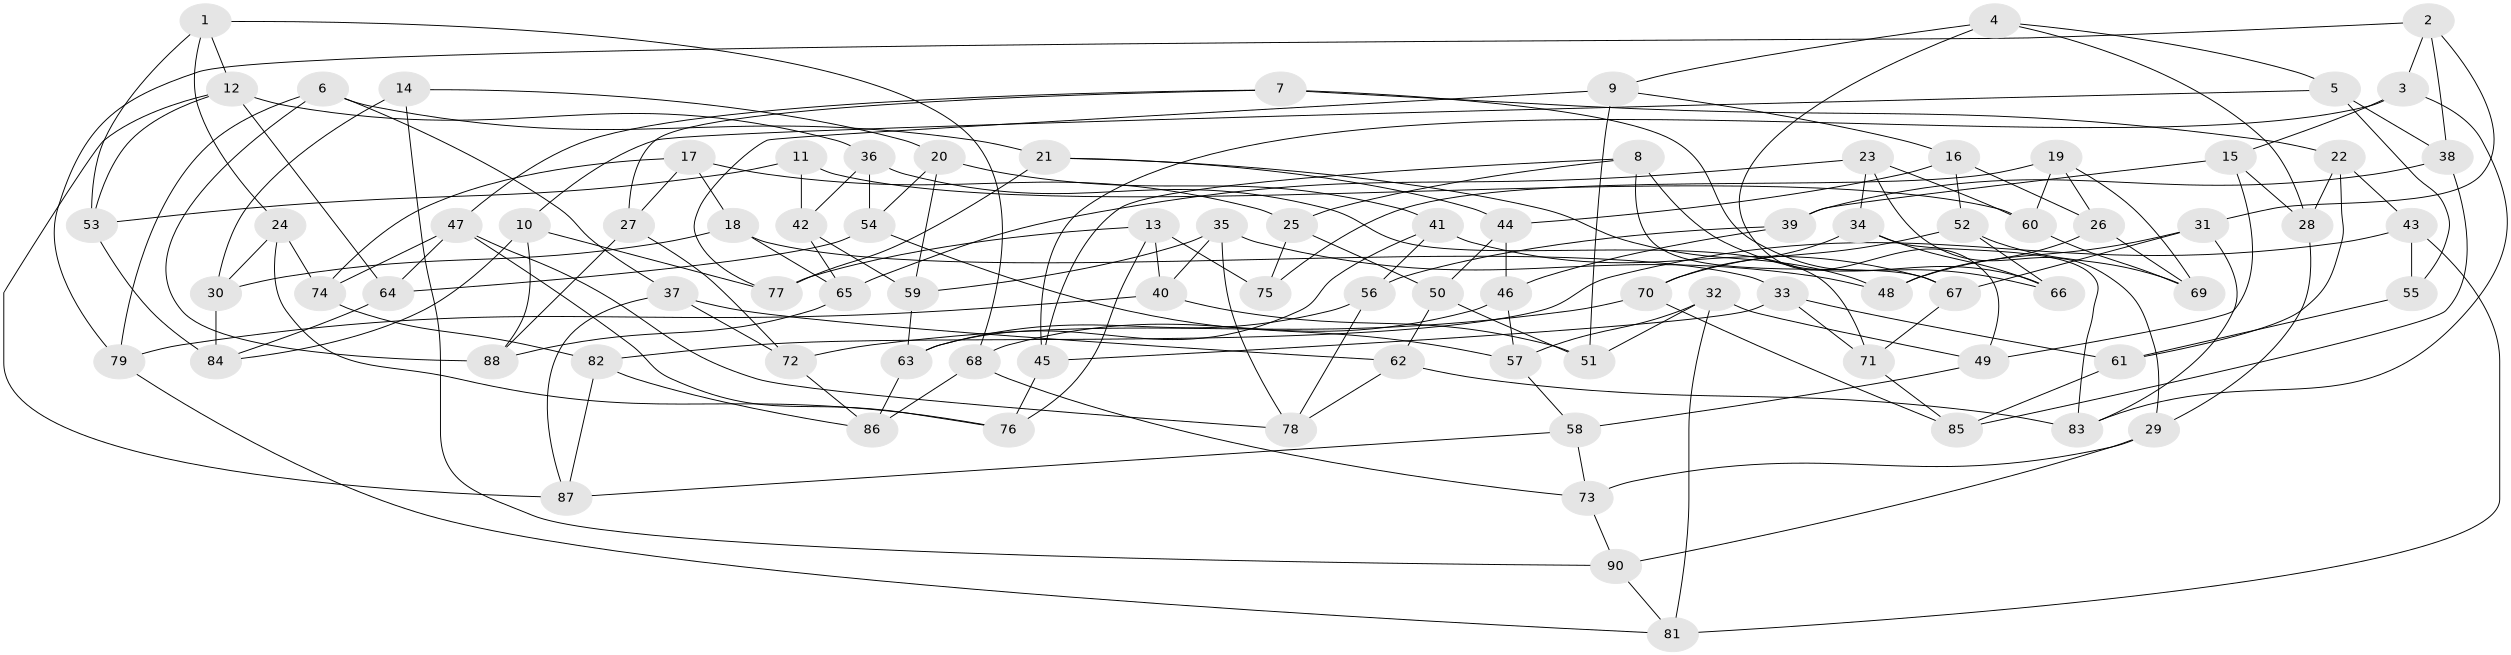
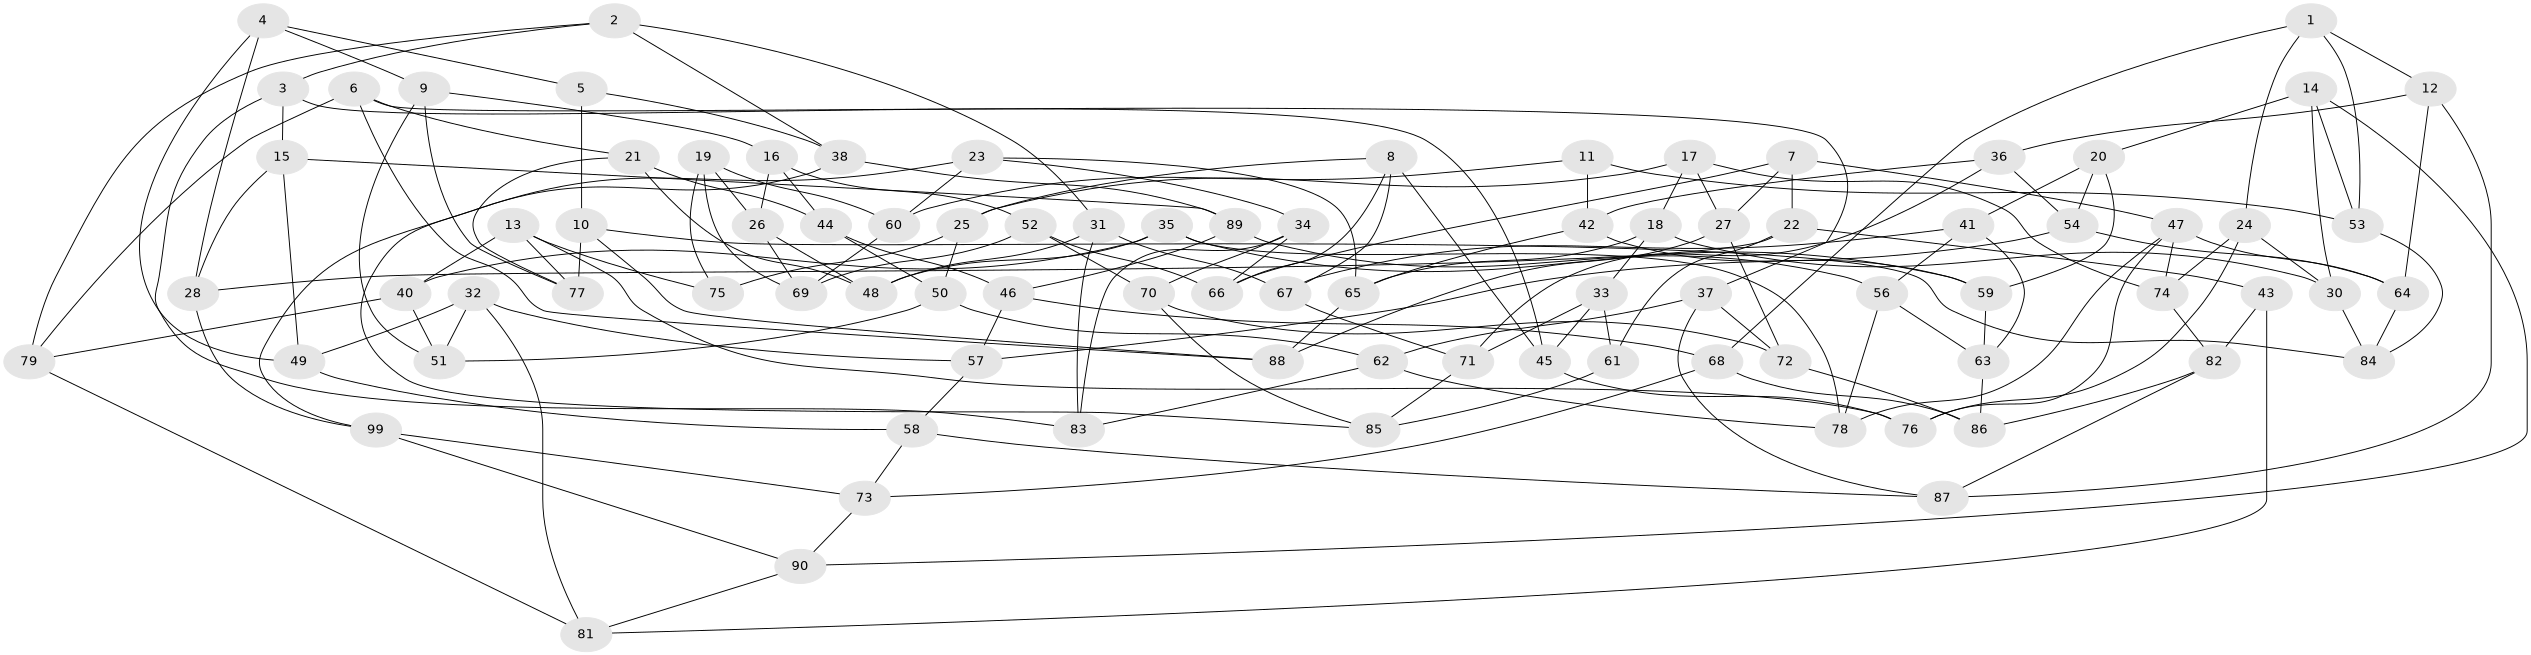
(135, 136) -> (2334, 157)
(1790, 225) -> (1235, 225)
(2412, 294) -> none
(2154, 430) -> (376, 430)
